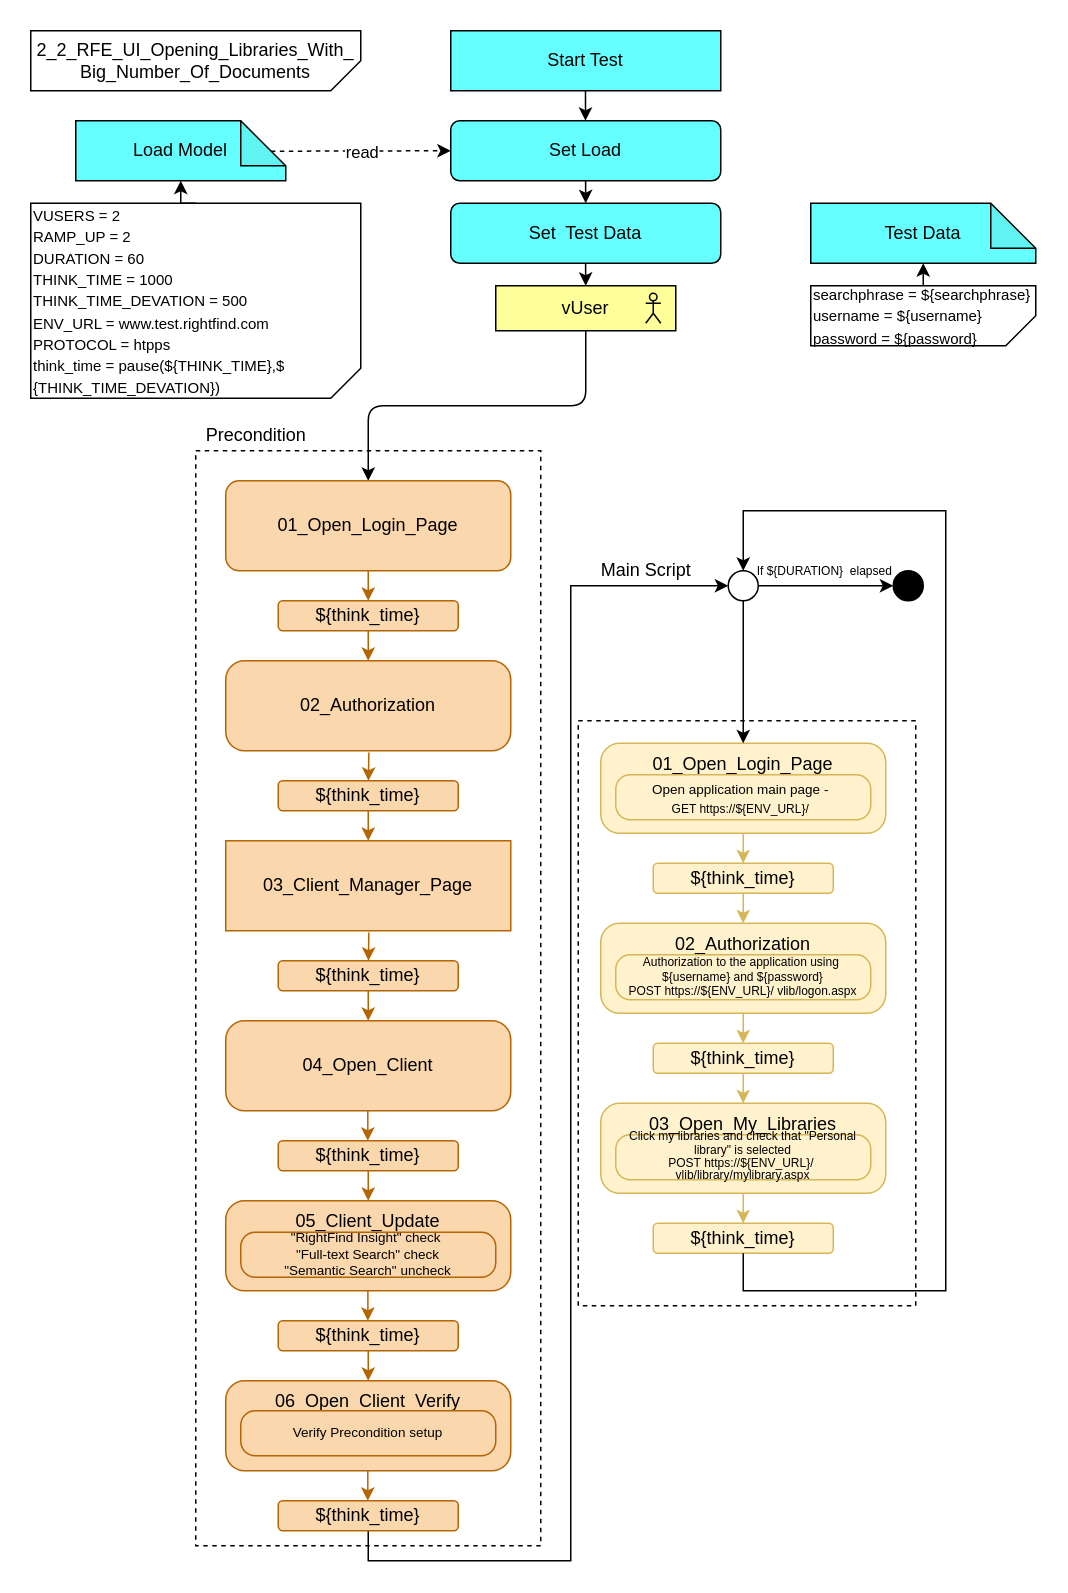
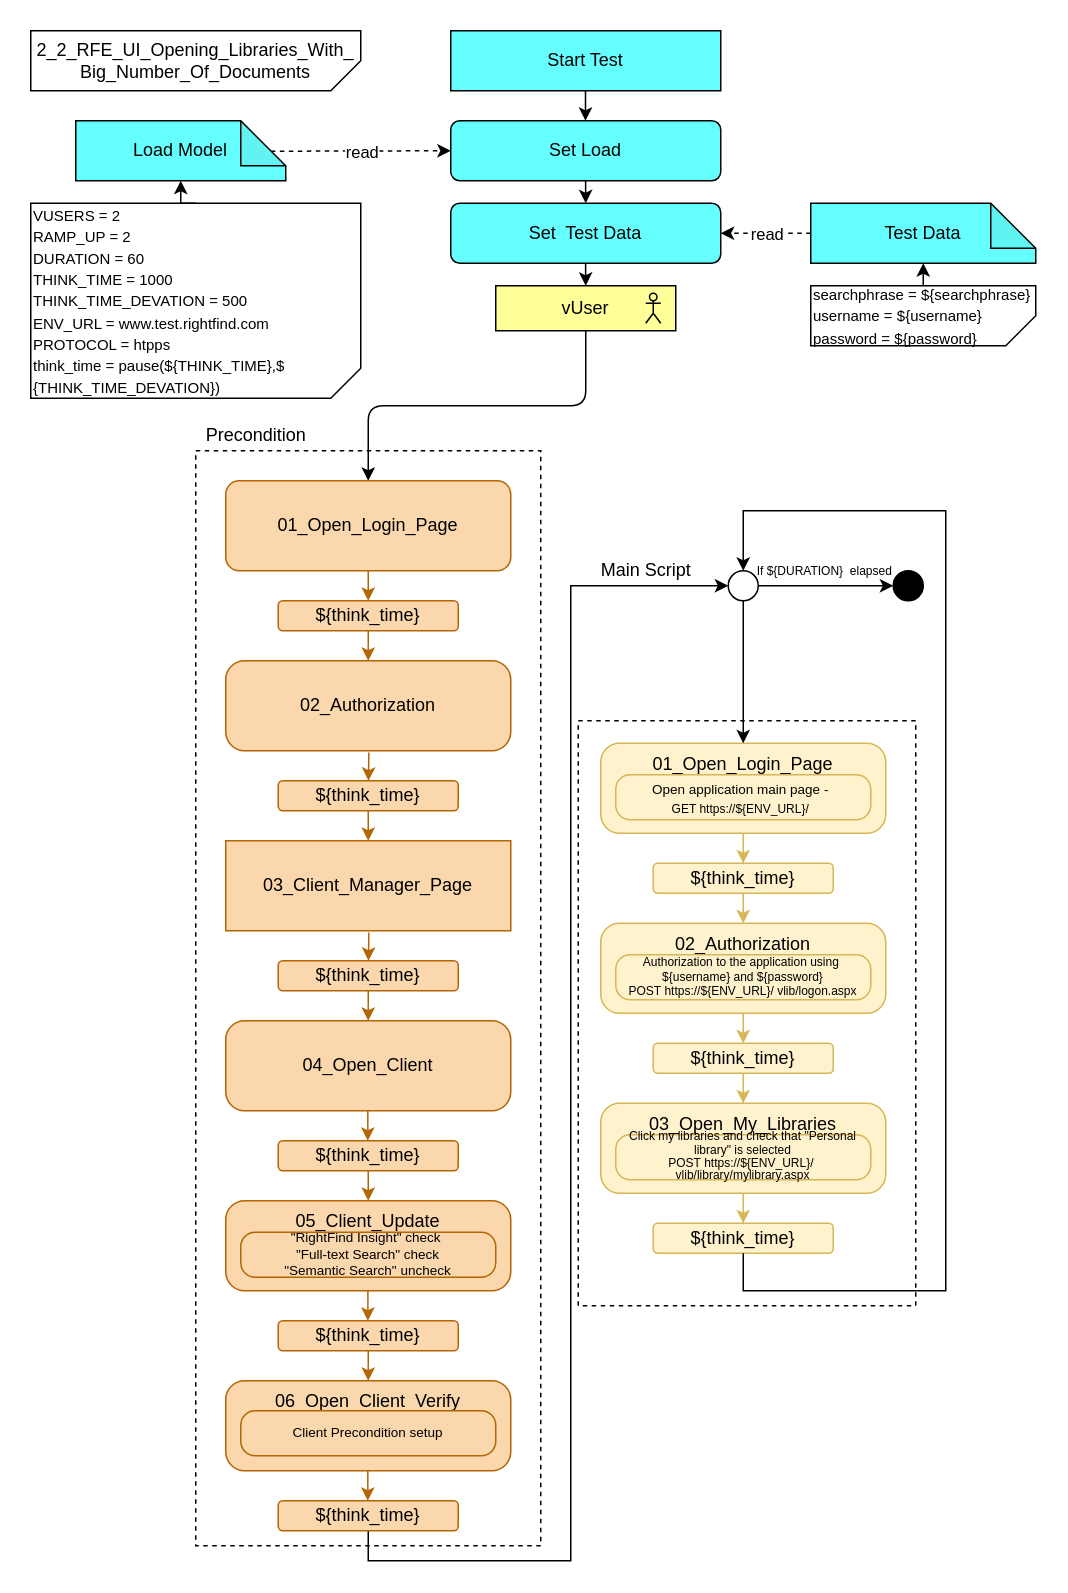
none -> (771, 233)
(368, 1433) -> (368, 1433)
